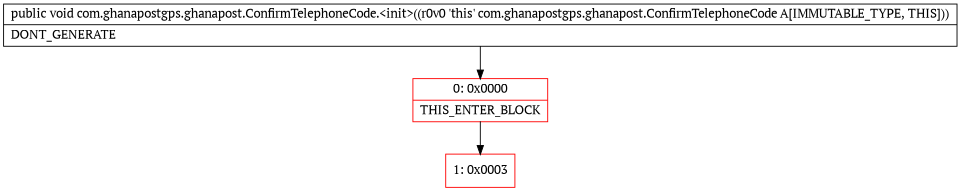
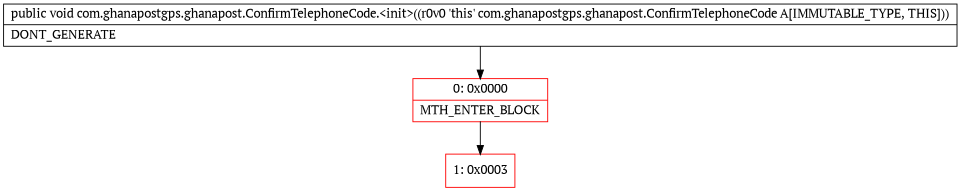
(480, 111) -> (480, 111)
